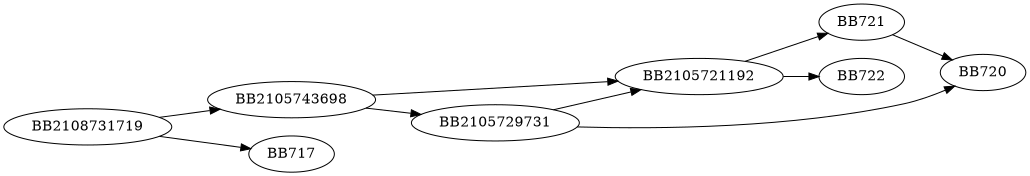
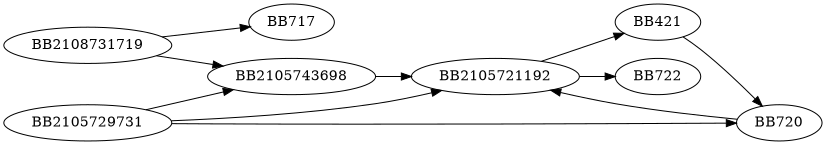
(862, 22) -> (658, 22)
none -> (649, 109)
(388, 111) -> (185, 101)
